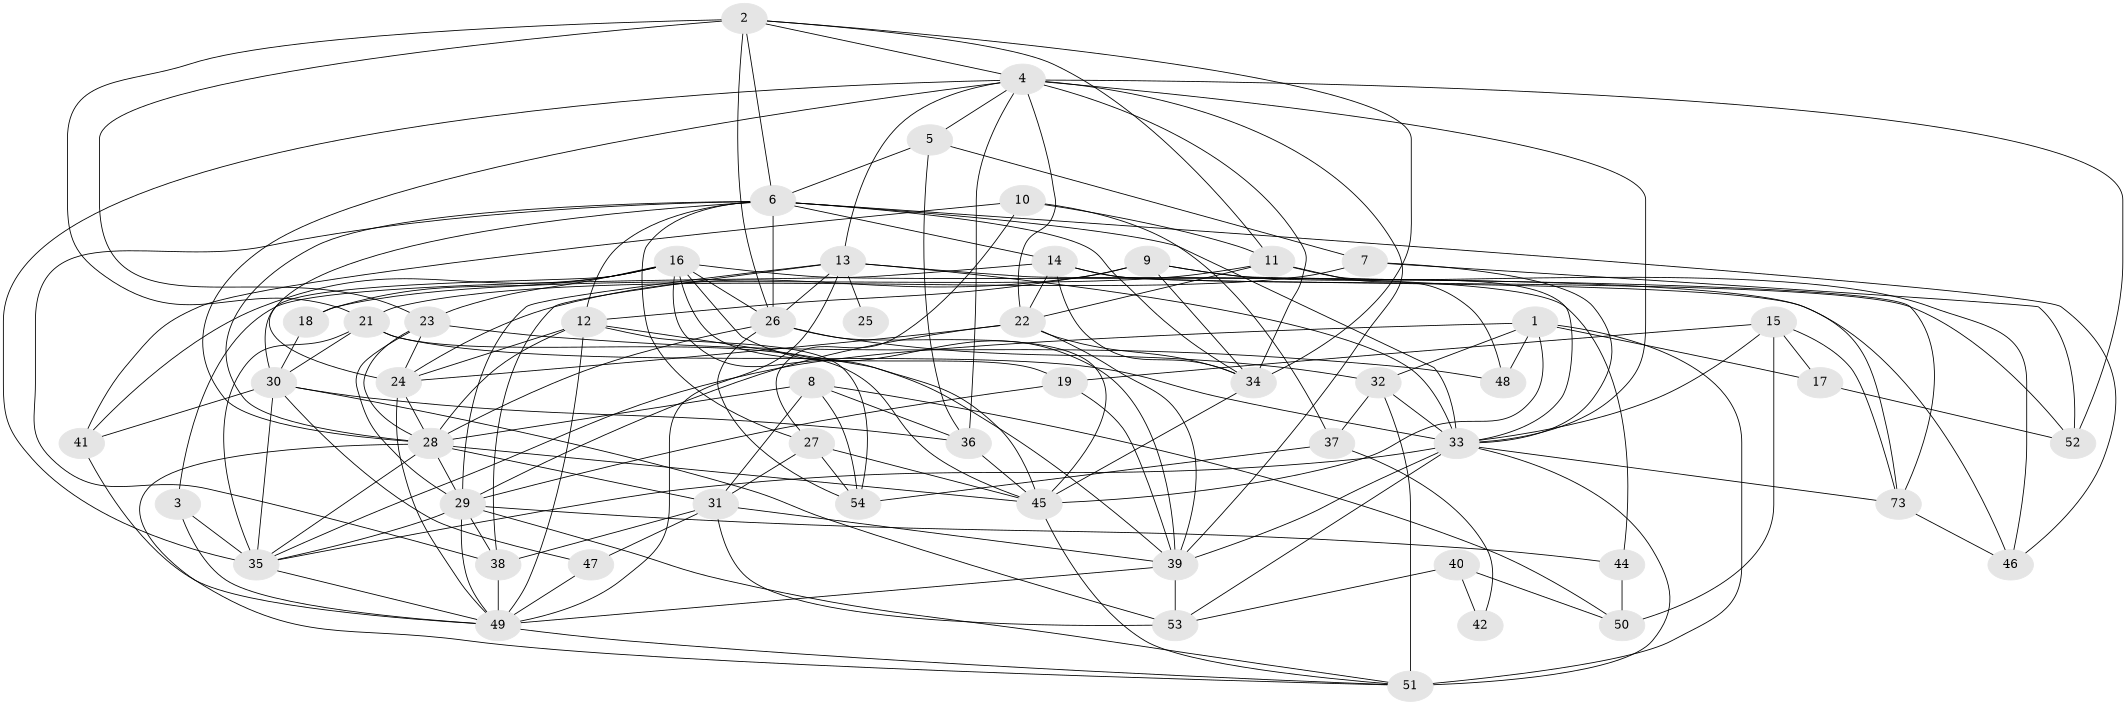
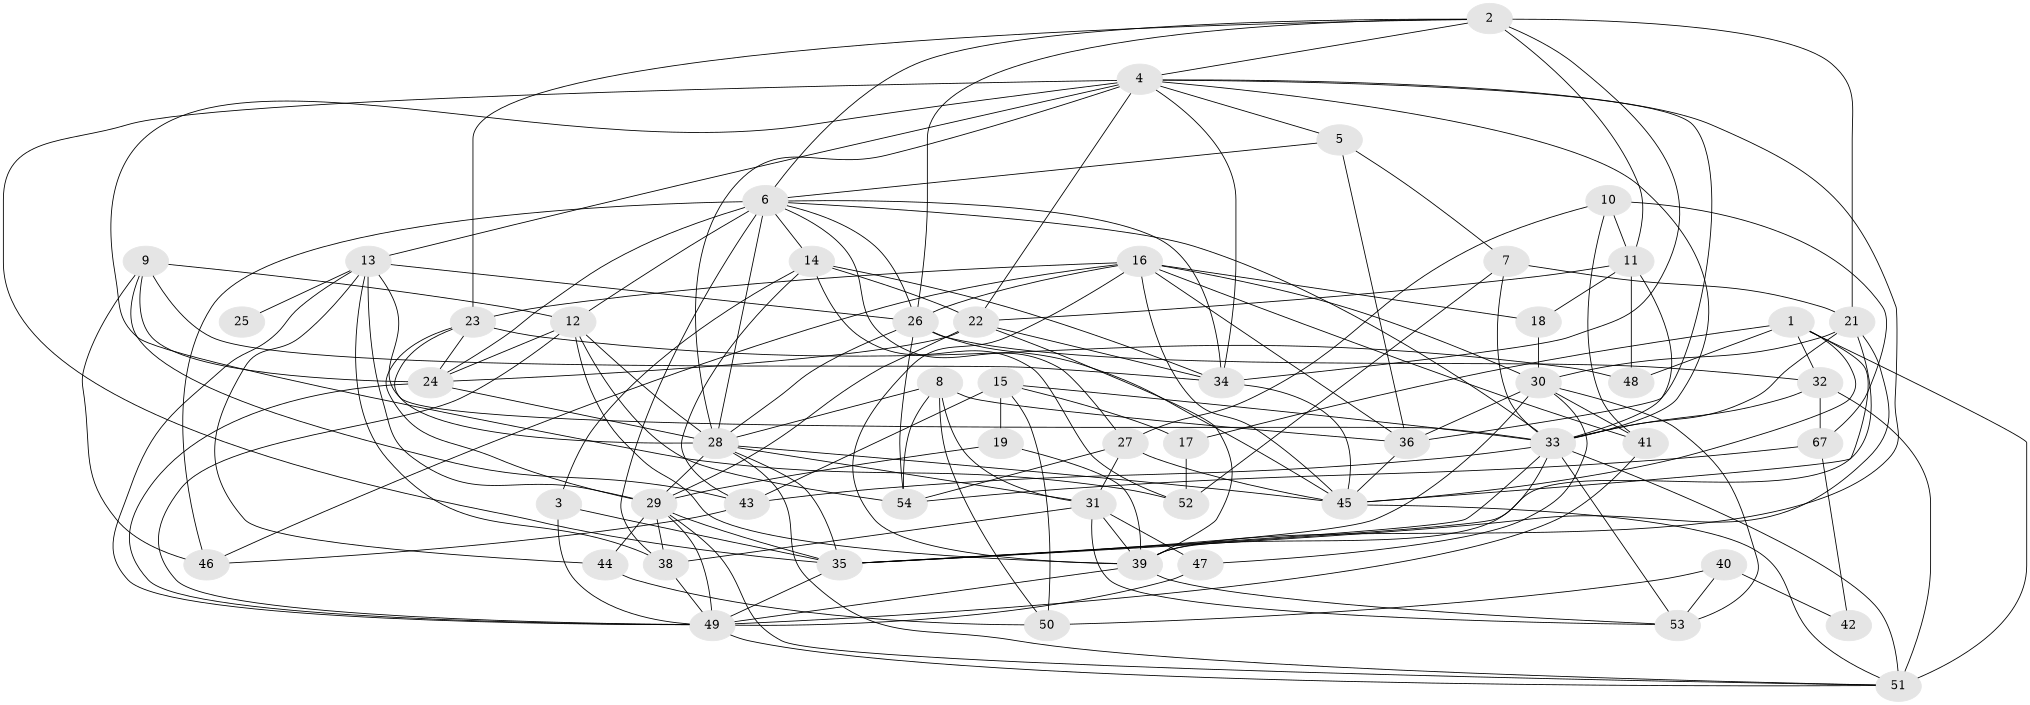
(844, 360) -> (1273, 352)
(1332, 443) -> (1820, 443)
(1899, 504) -> (747, 504)
